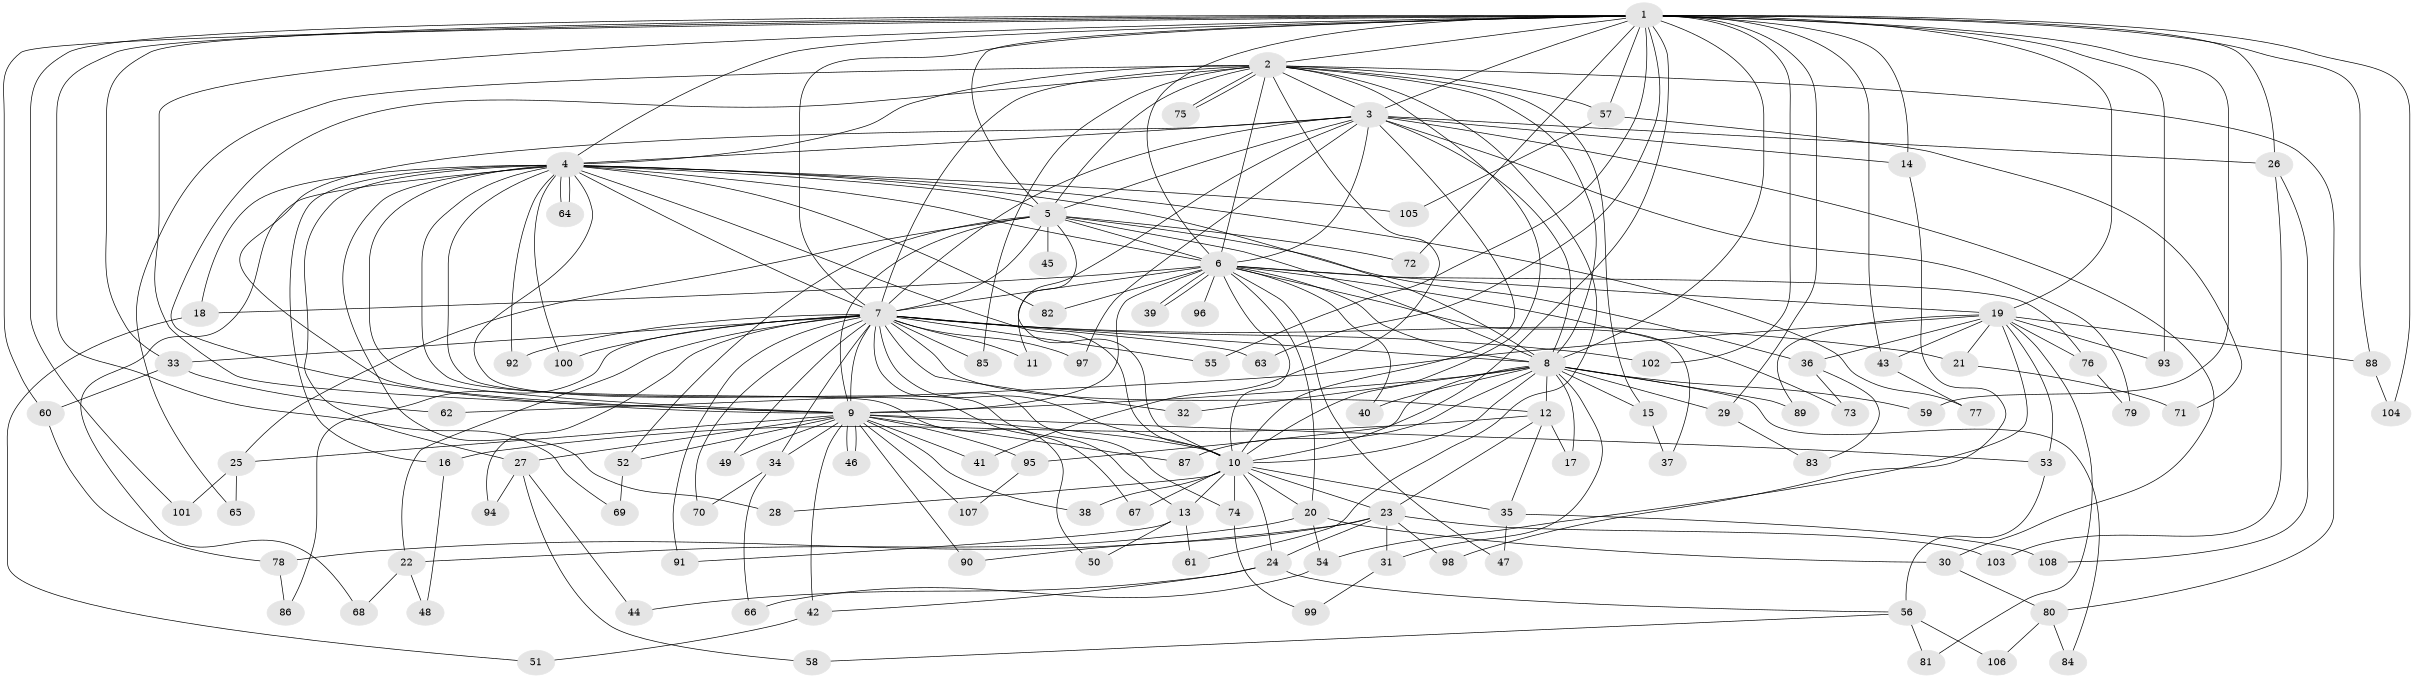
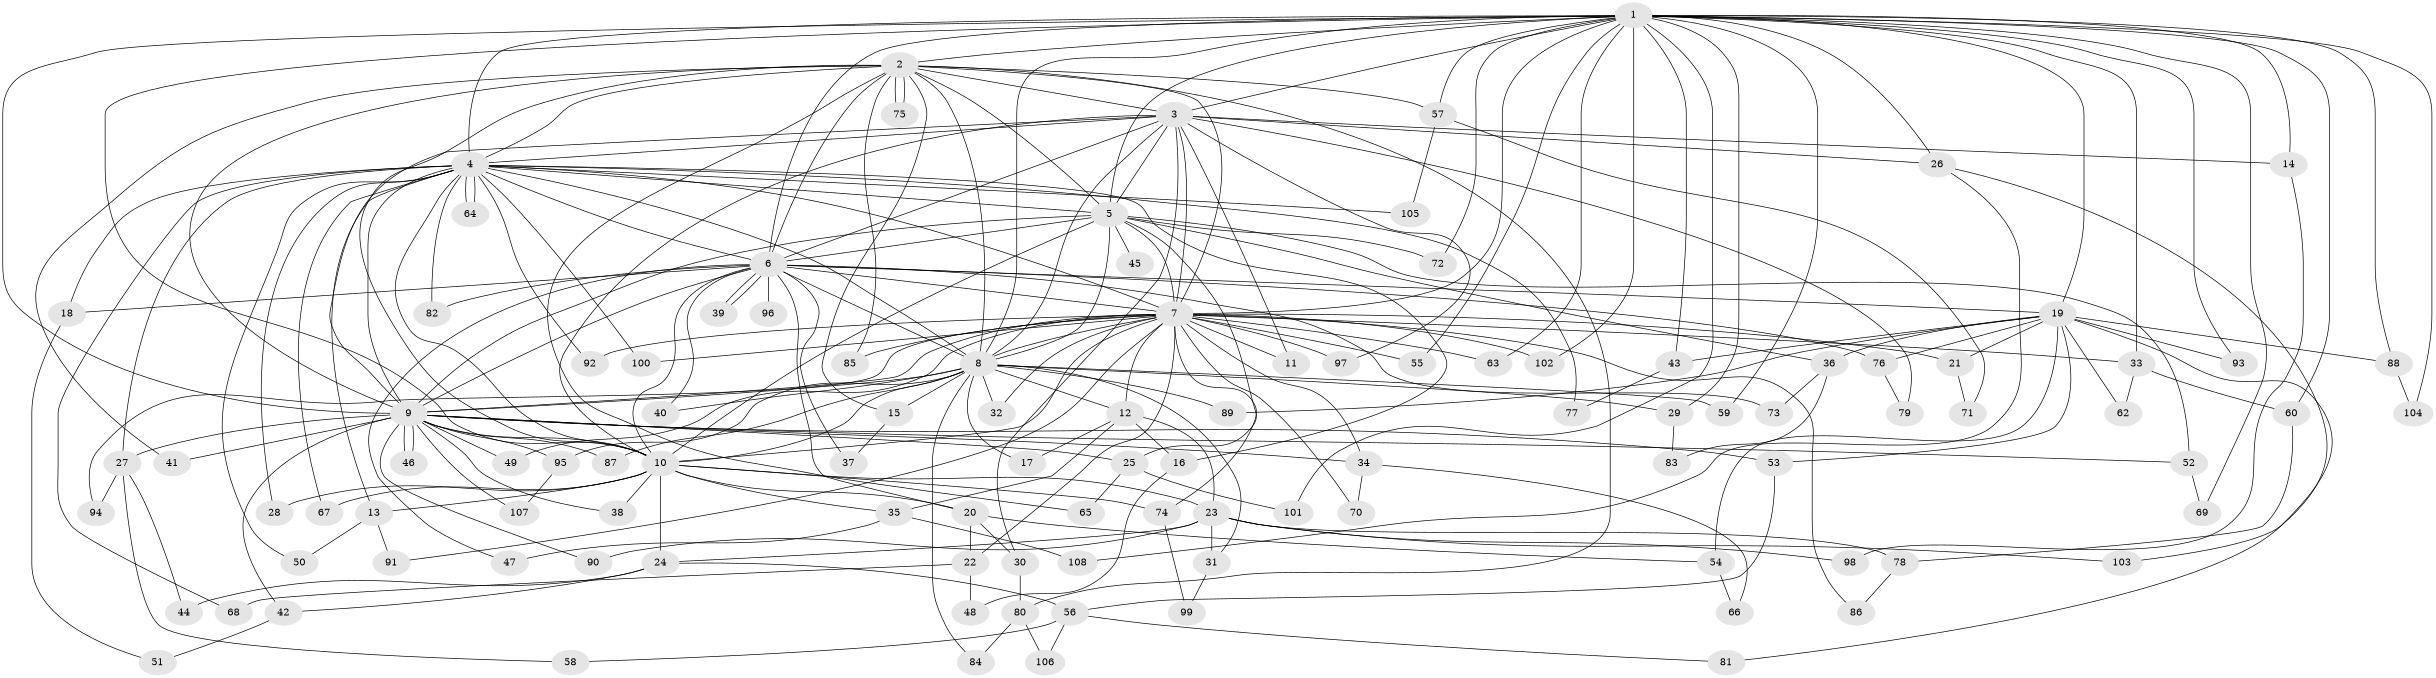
(1191, 563) -> none
